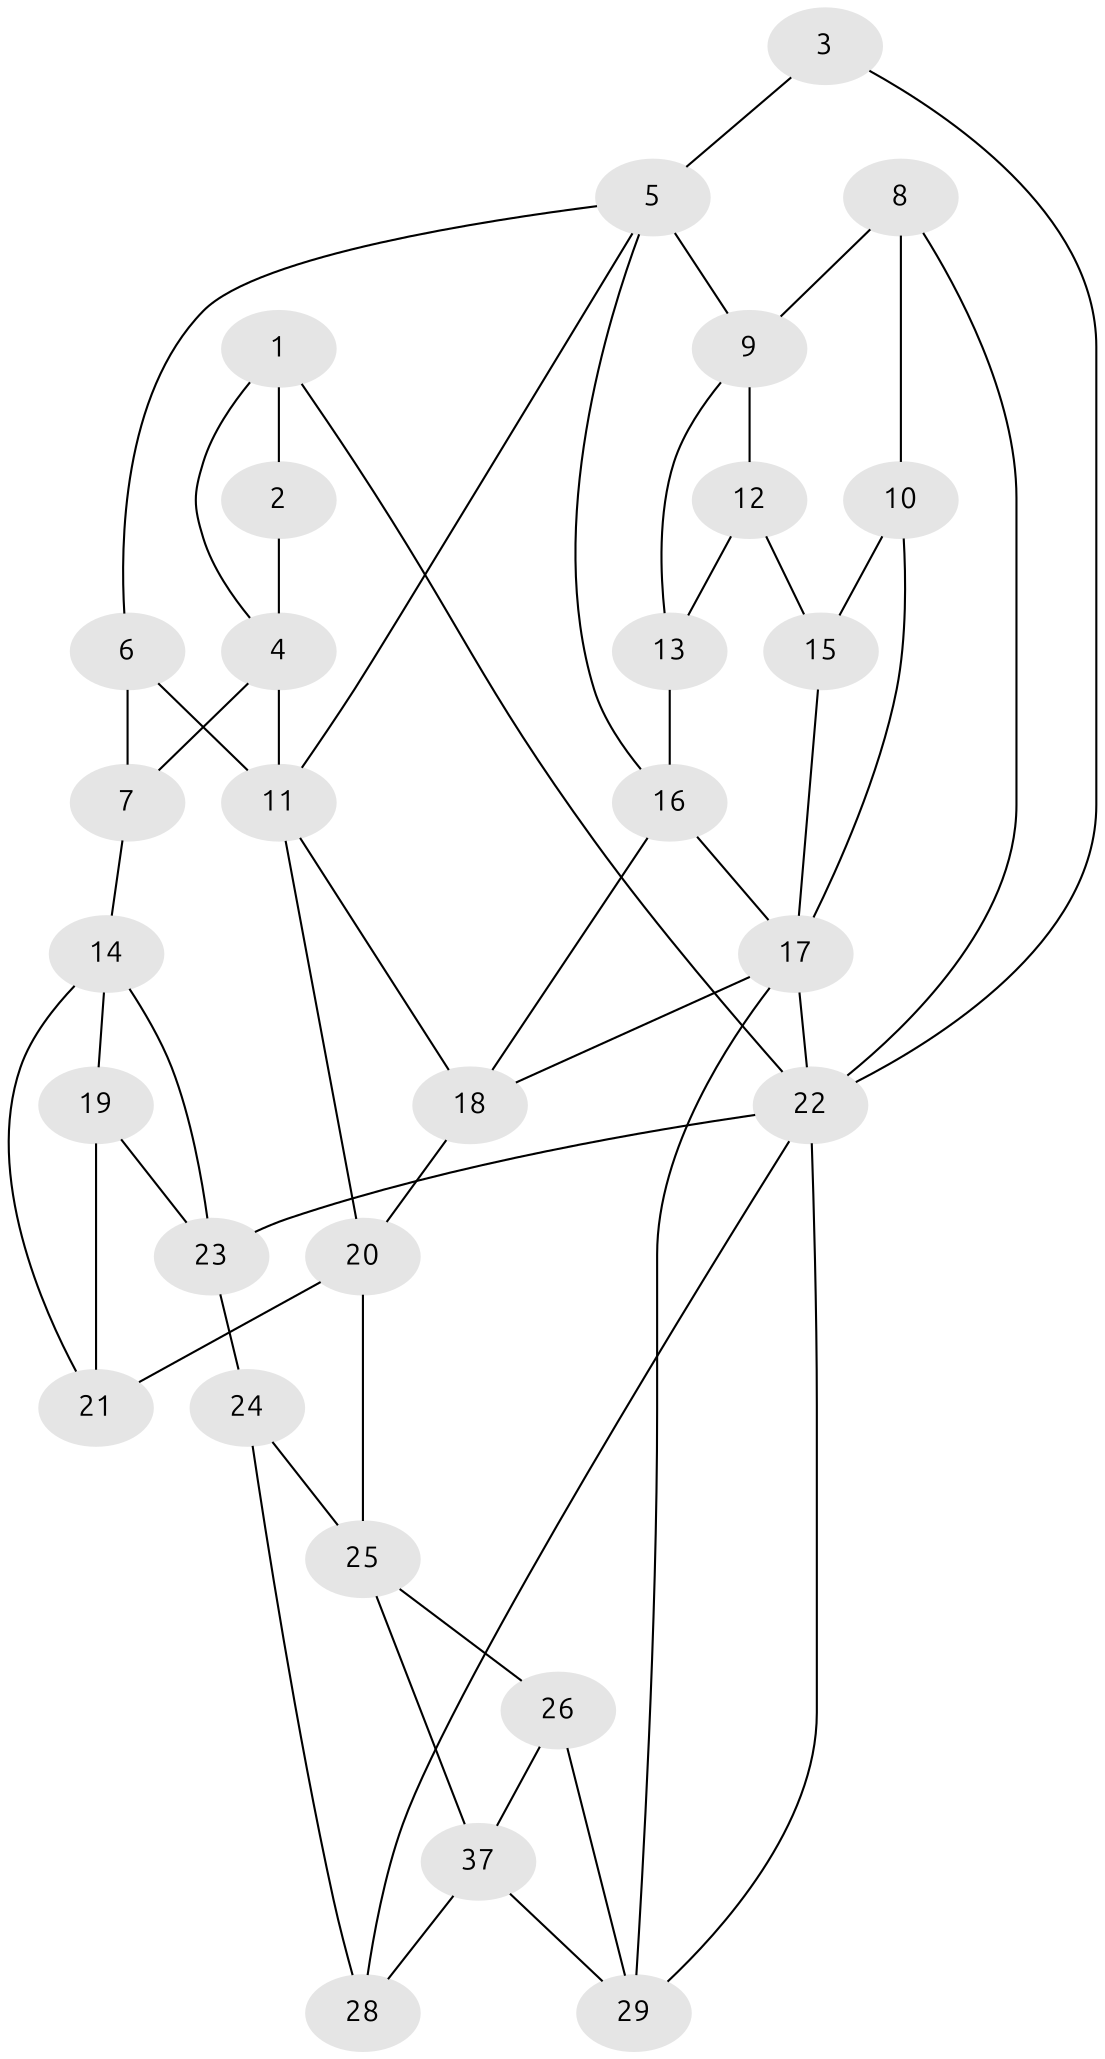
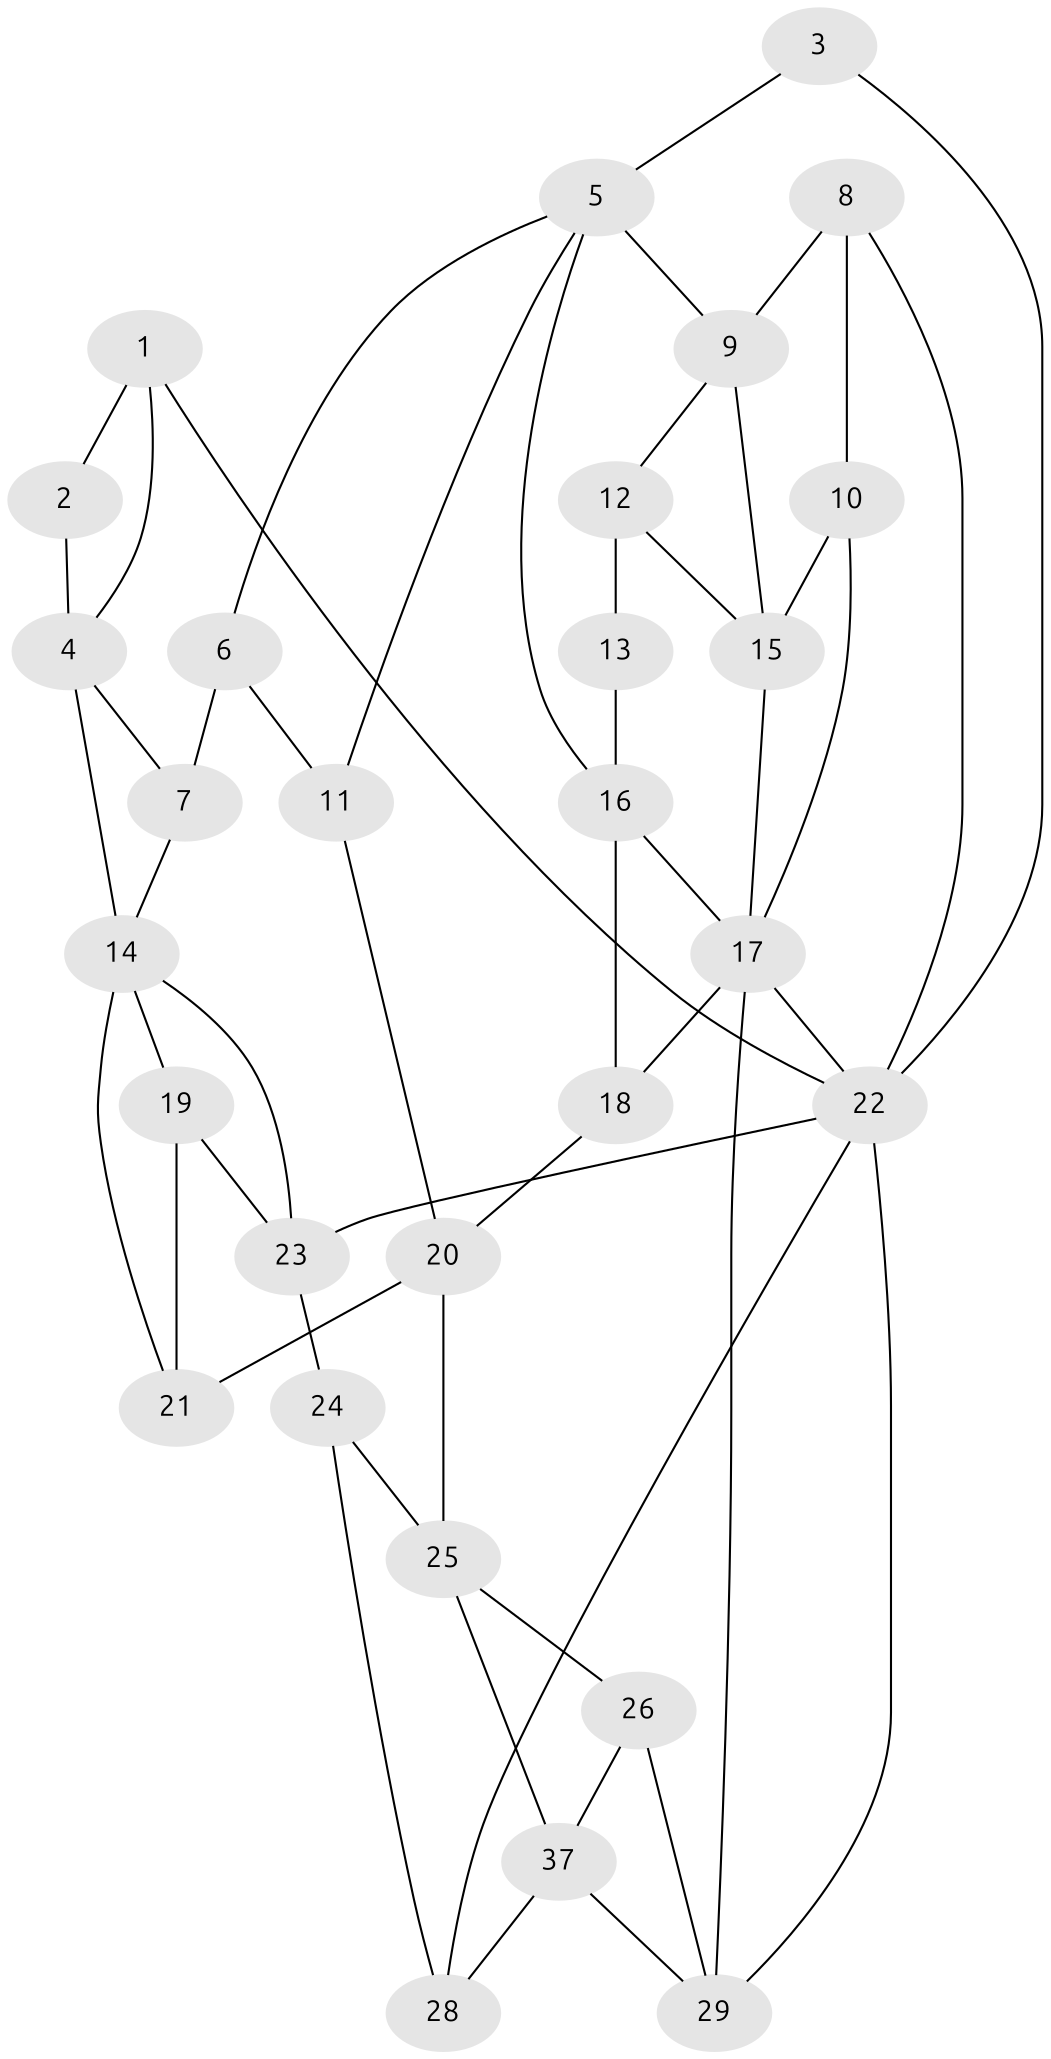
(667, 491) -> (749, 500)
(279, 727) -> (96, 803)
(374, 954) -> none
